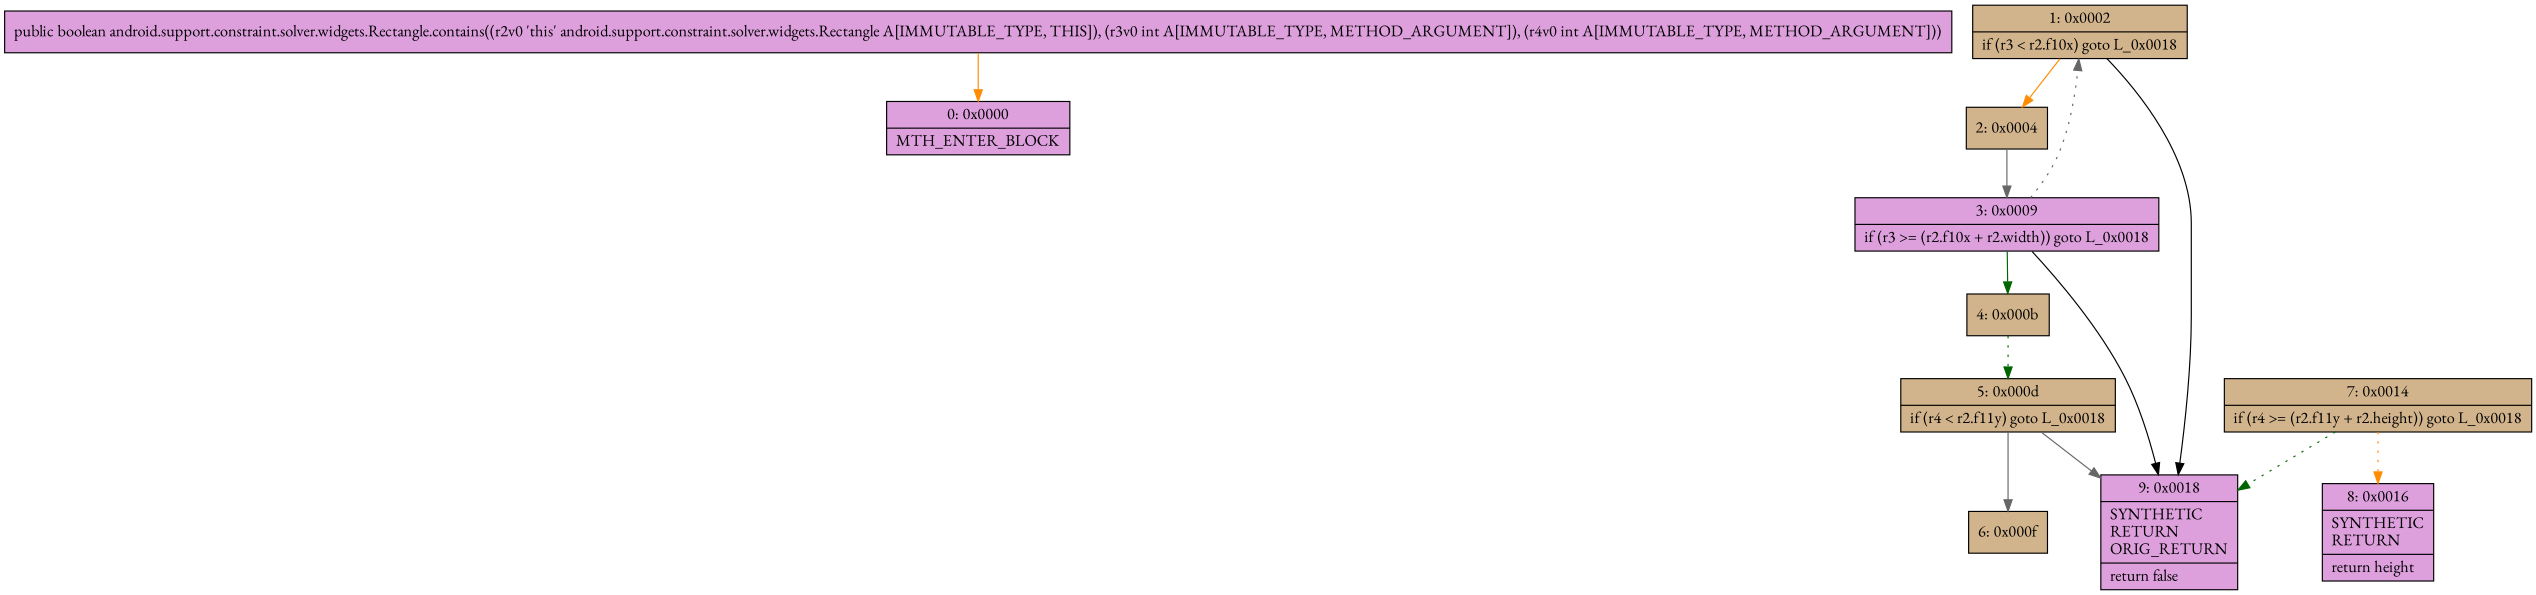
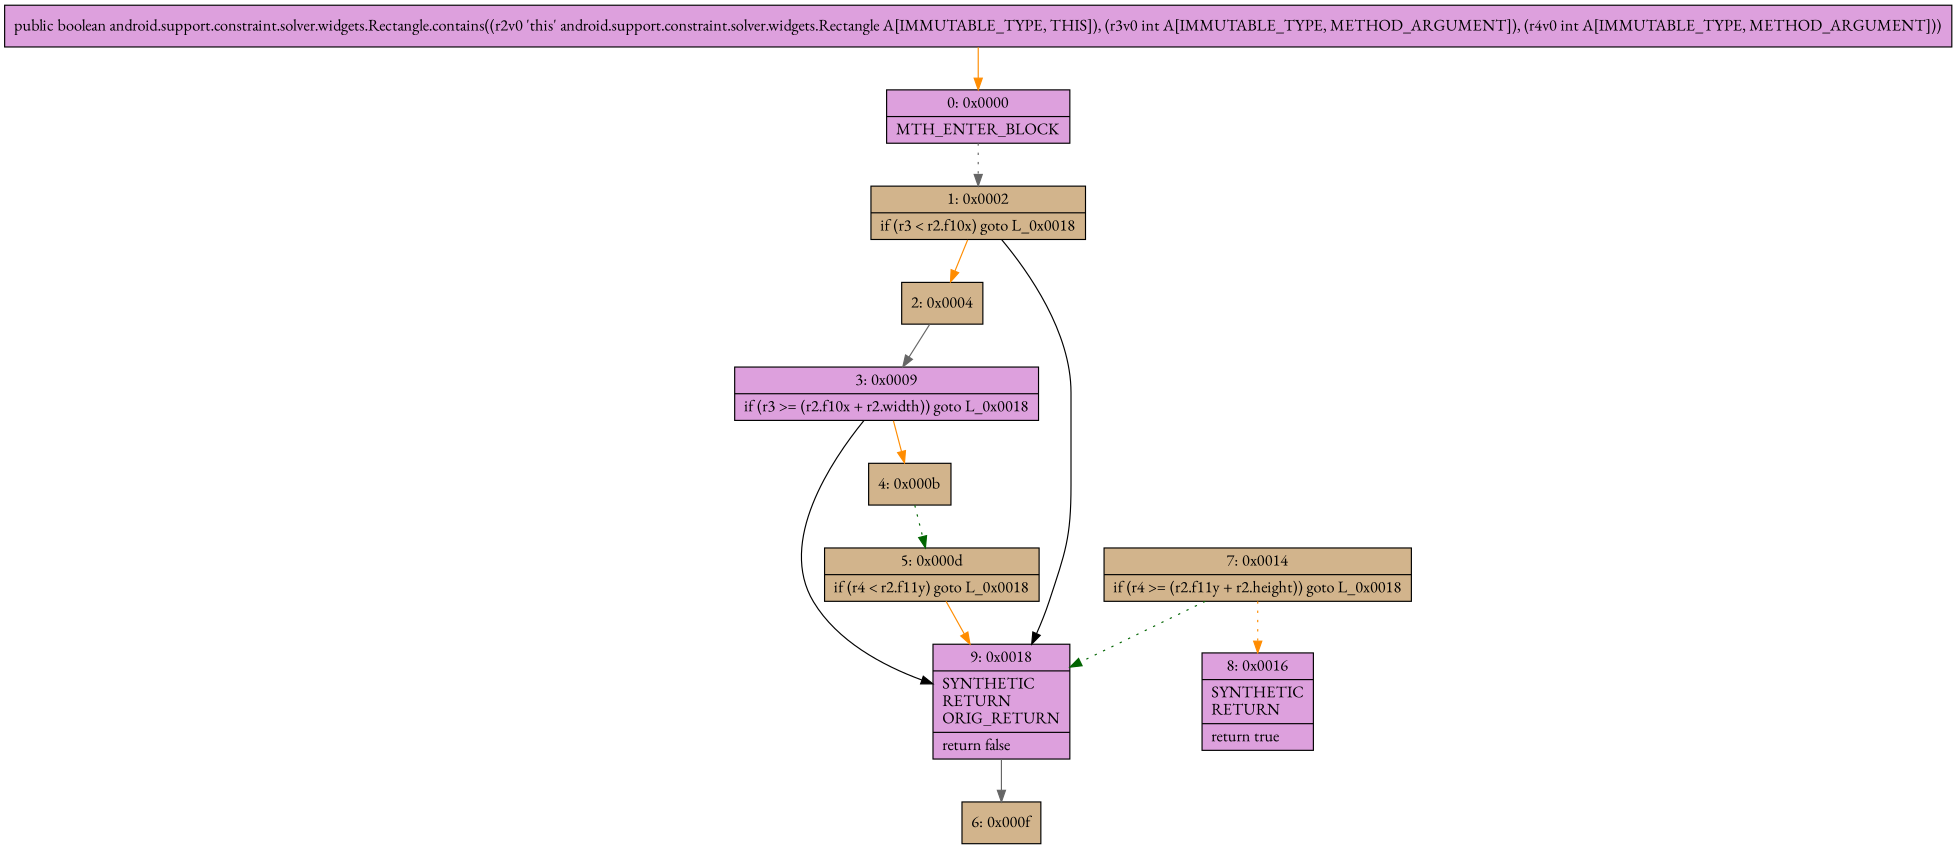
(2064, 138) -> (978, 159)
(2007, 267) -> (897, 436)
(2066, 451) -> (955, 618)
(2008, 466) -> (1001, 775)
(2373, 567) -> (1246, 736)
